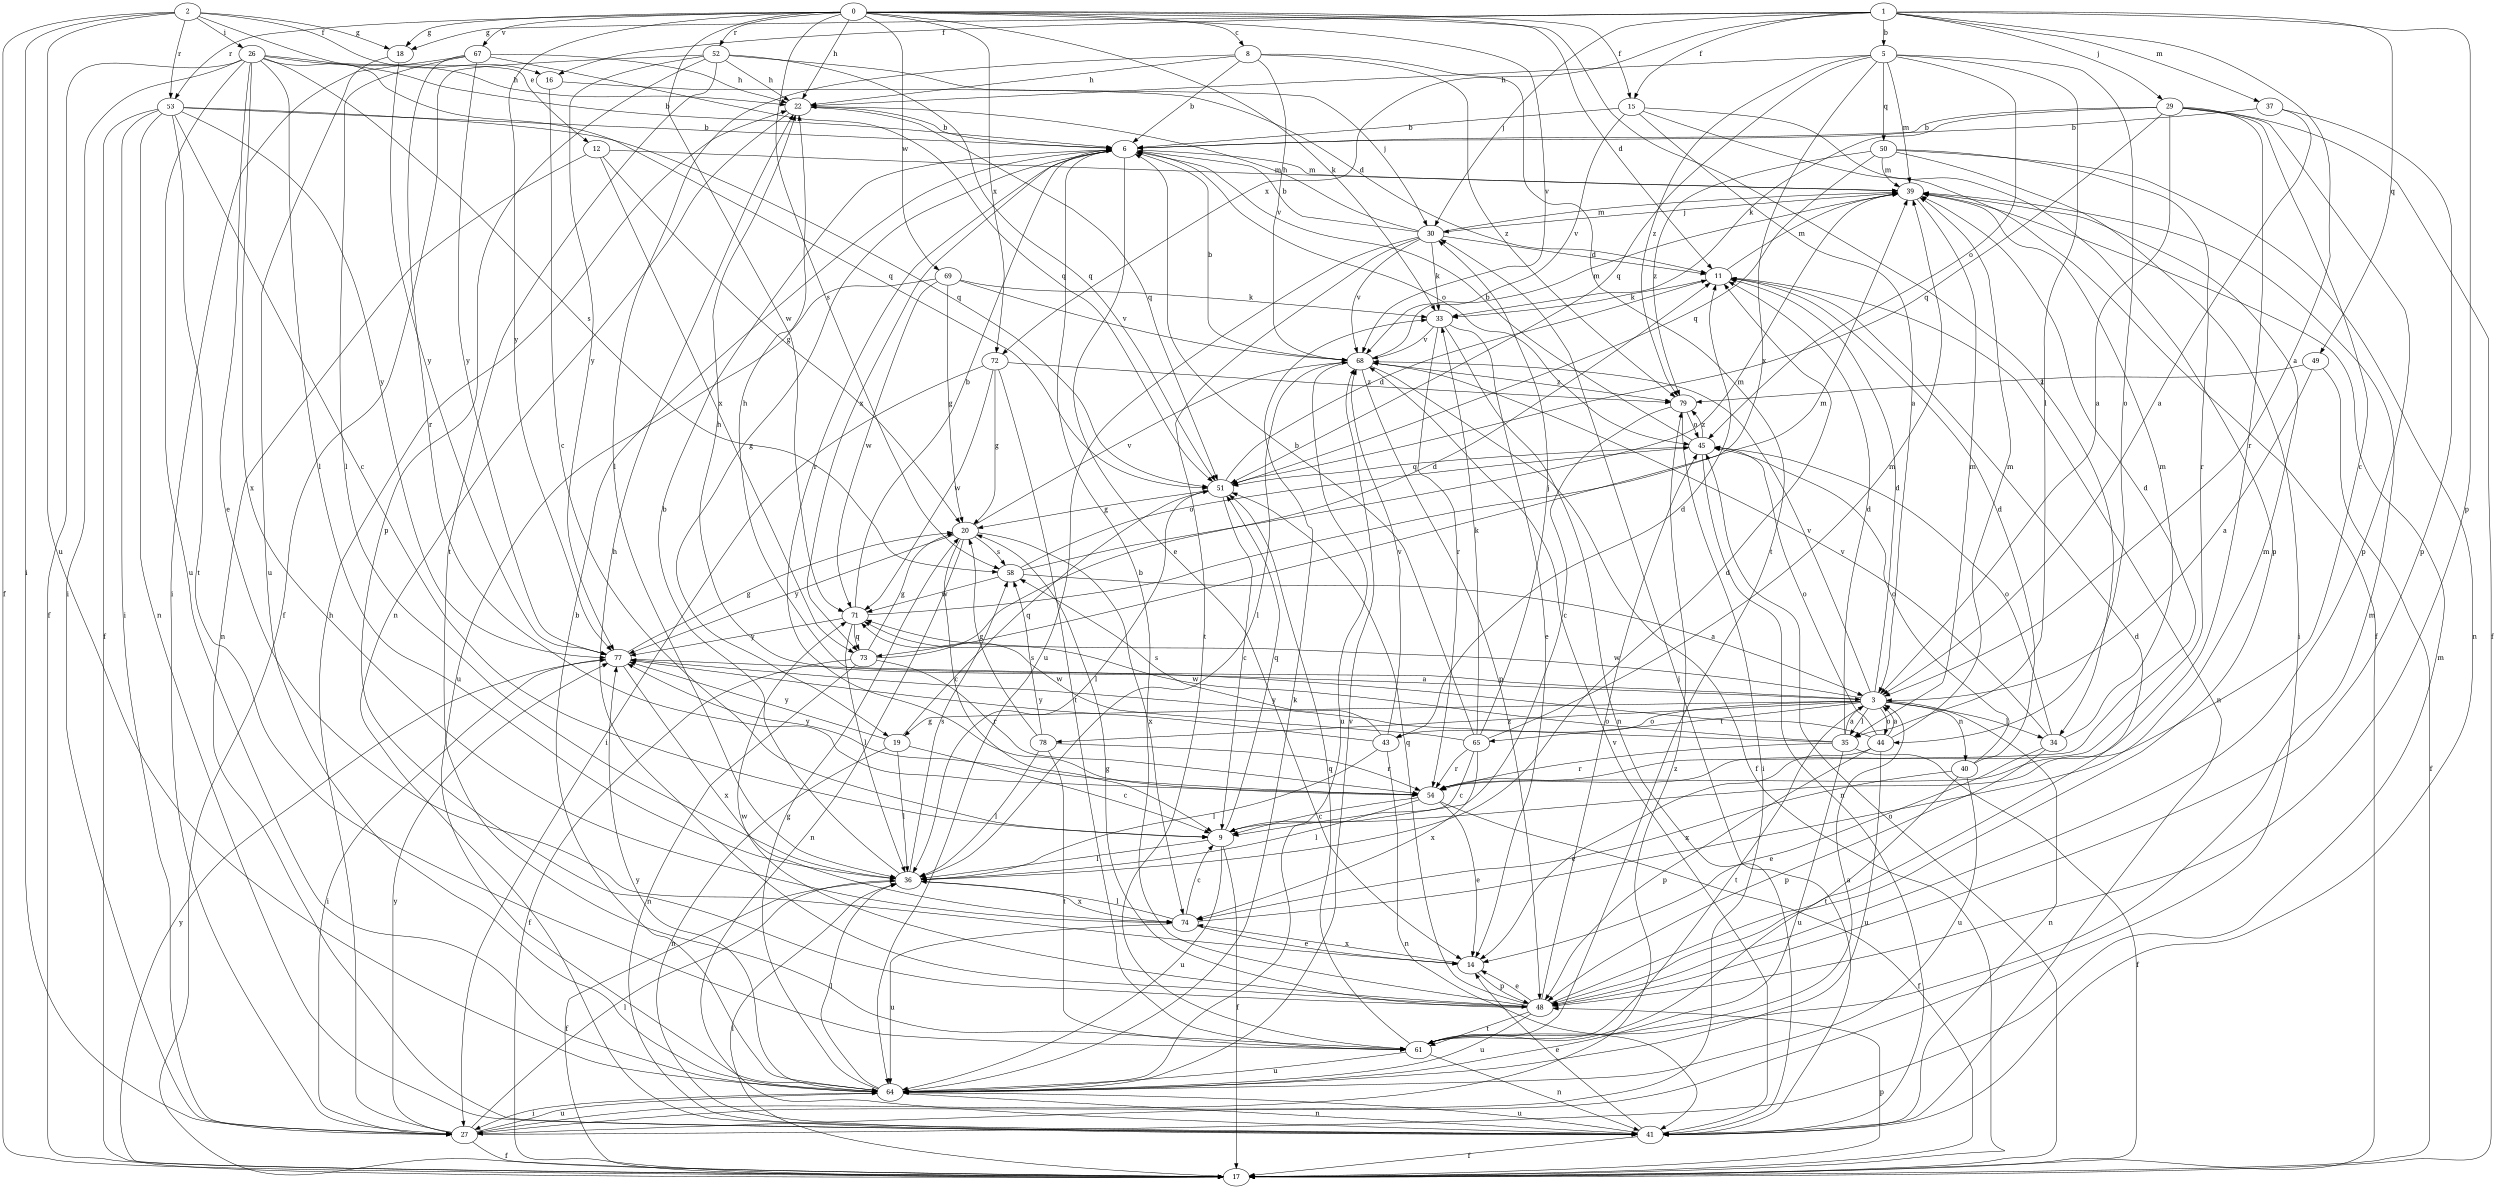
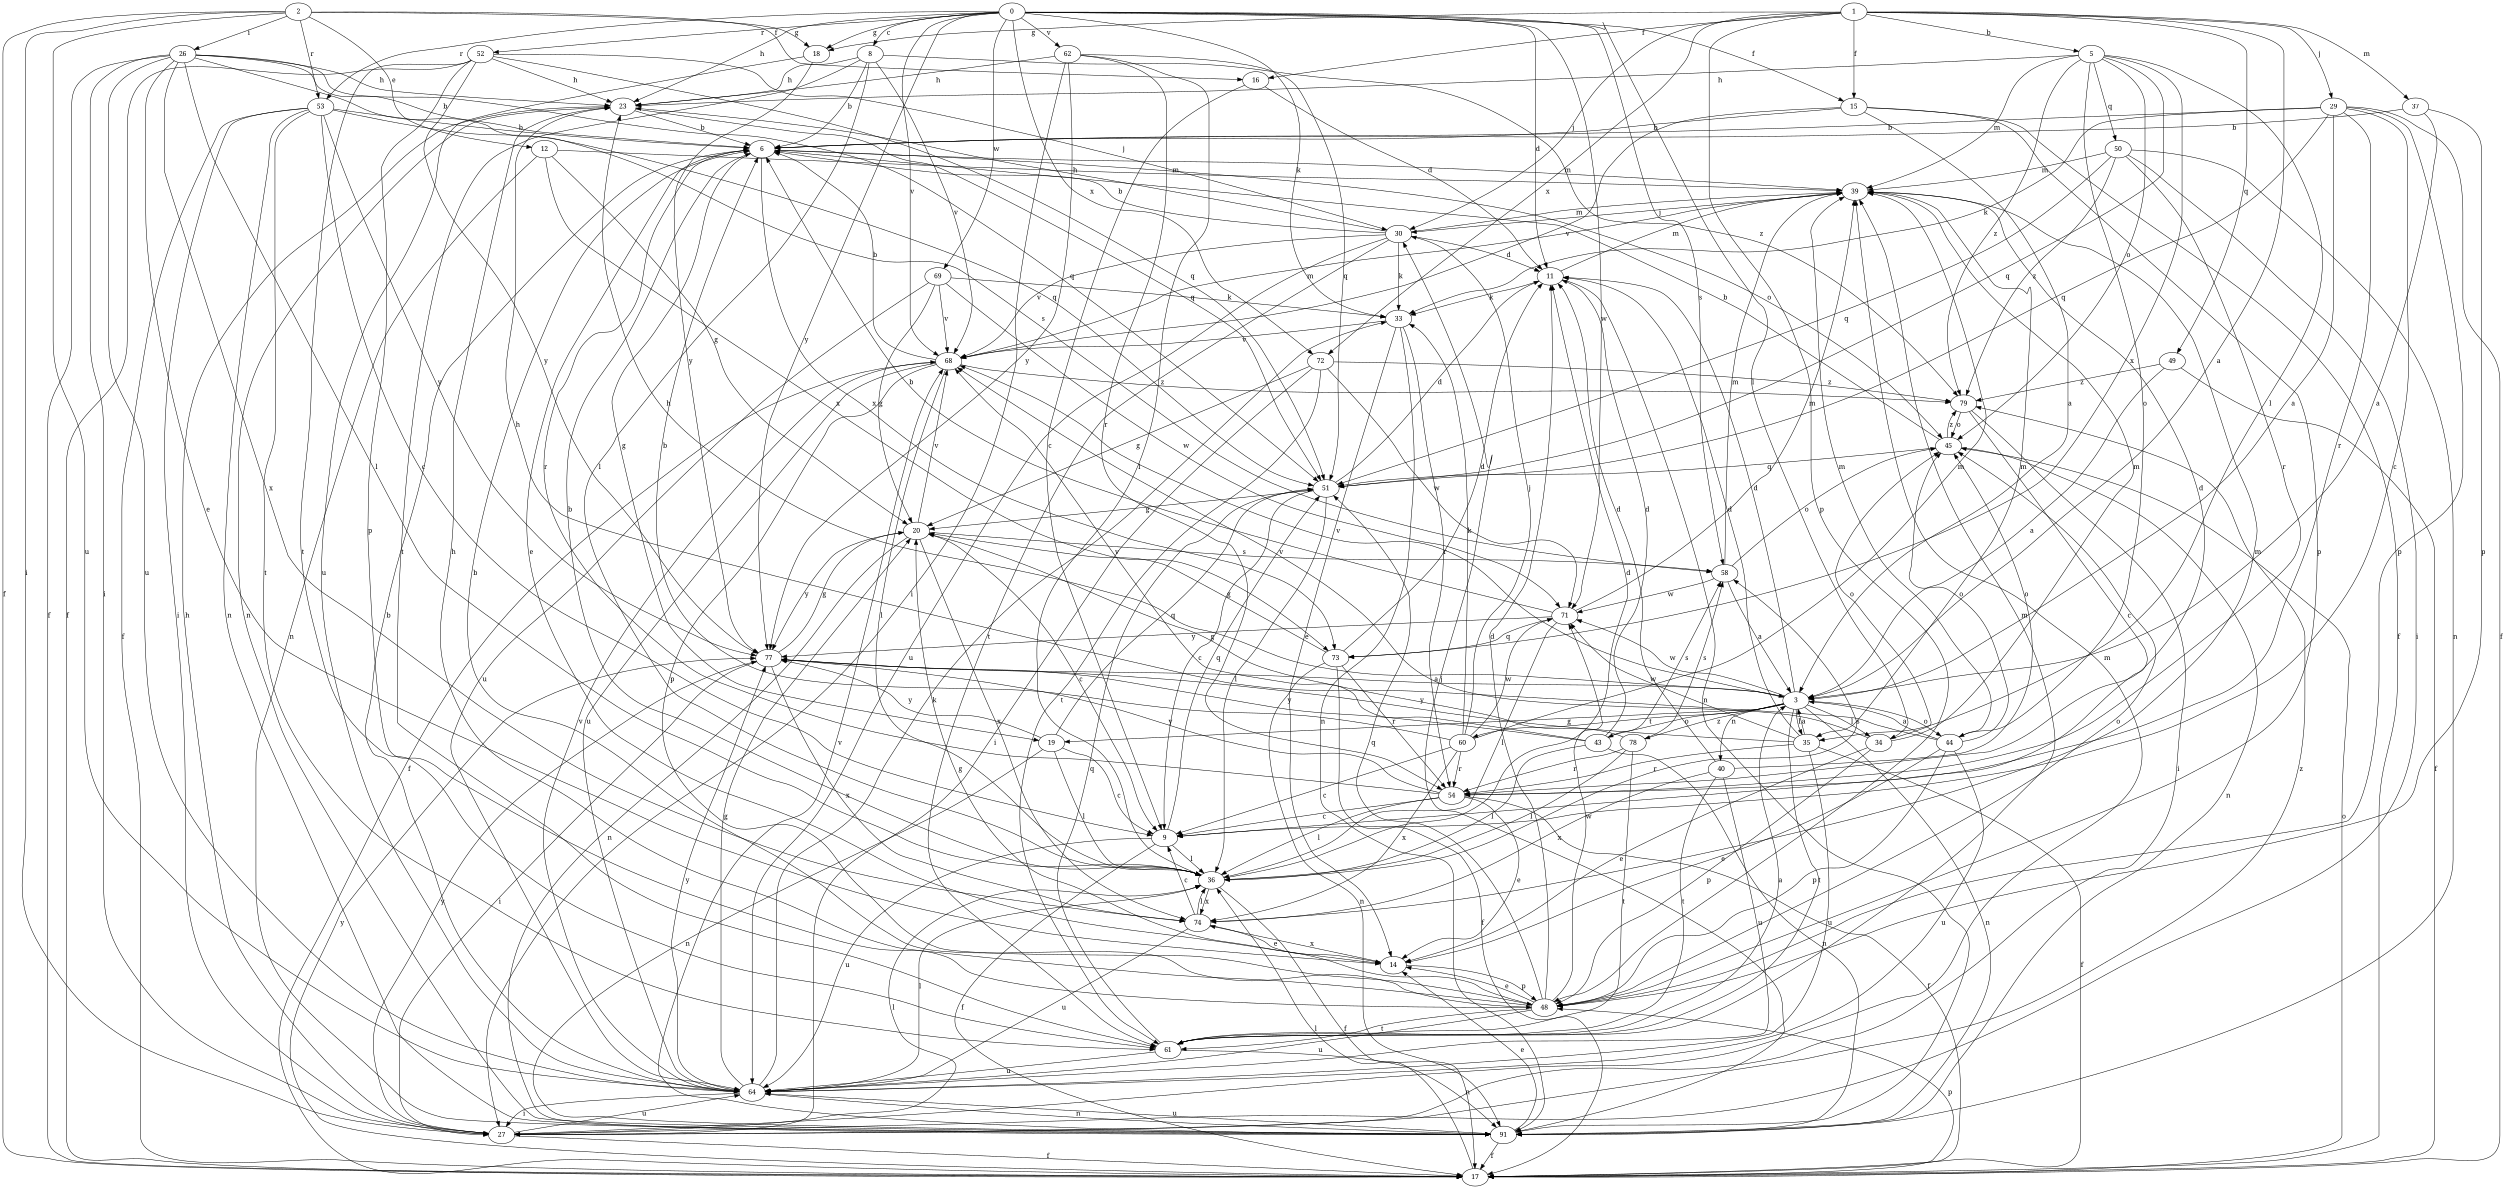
(478, 54) -> (1068, 54)
(798, 107) -> (623, 107)
(803, 647) -> (737, 689)
(1477, 743) -> (1463, 743)
(1650, 1135) -> (1503, 1135)
